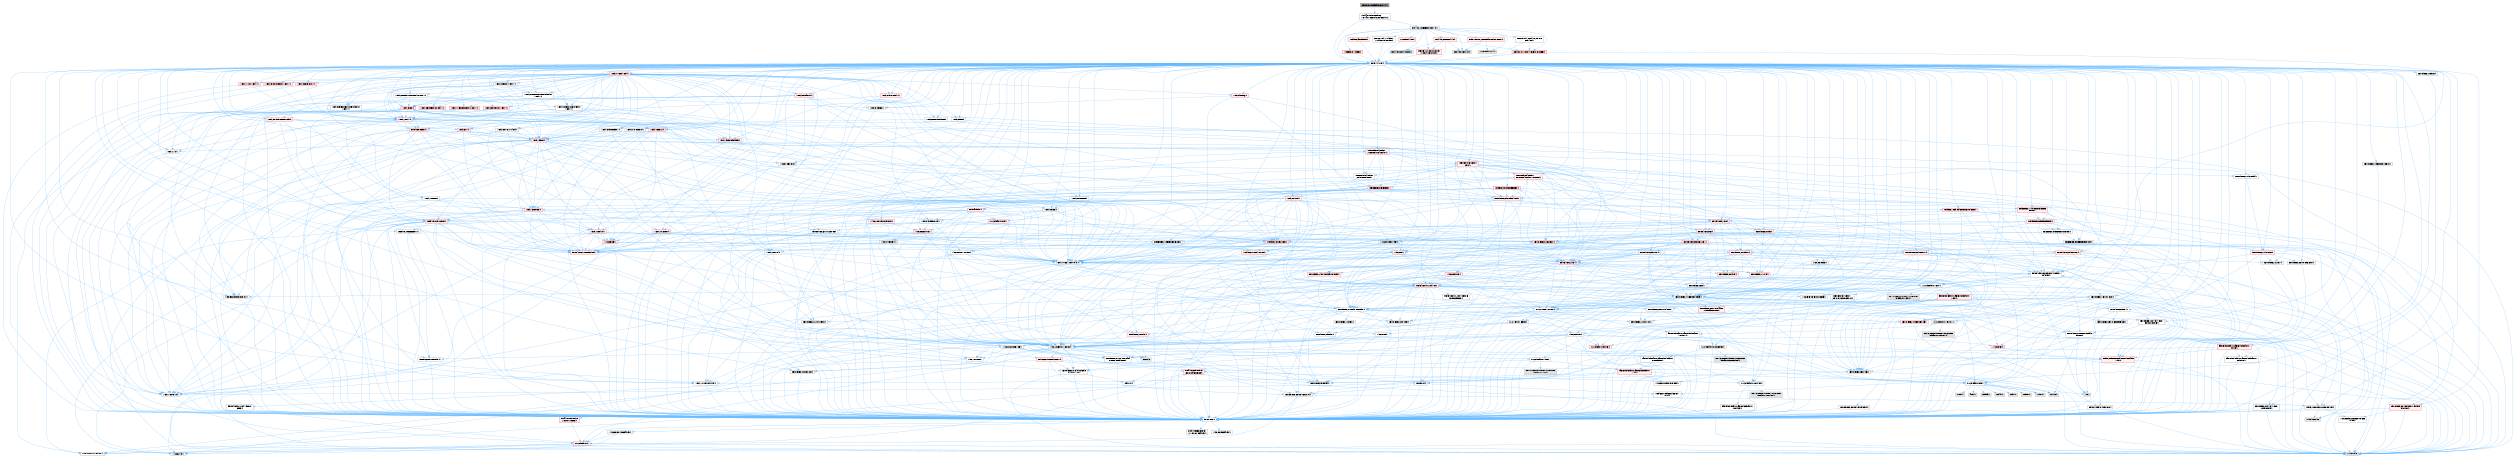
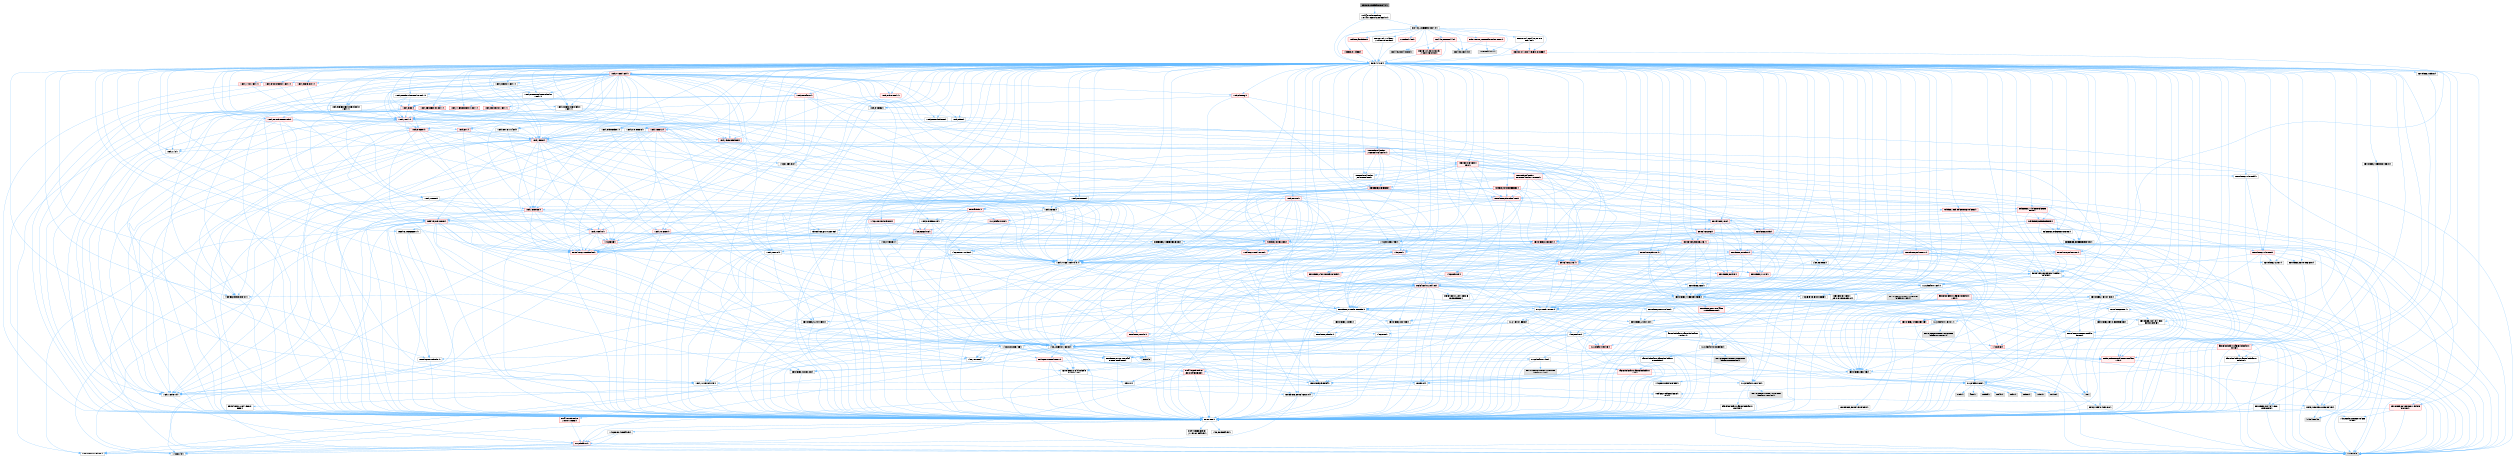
(710, 102) -> (757, 81)
(419, 130) -> (419, 130)
